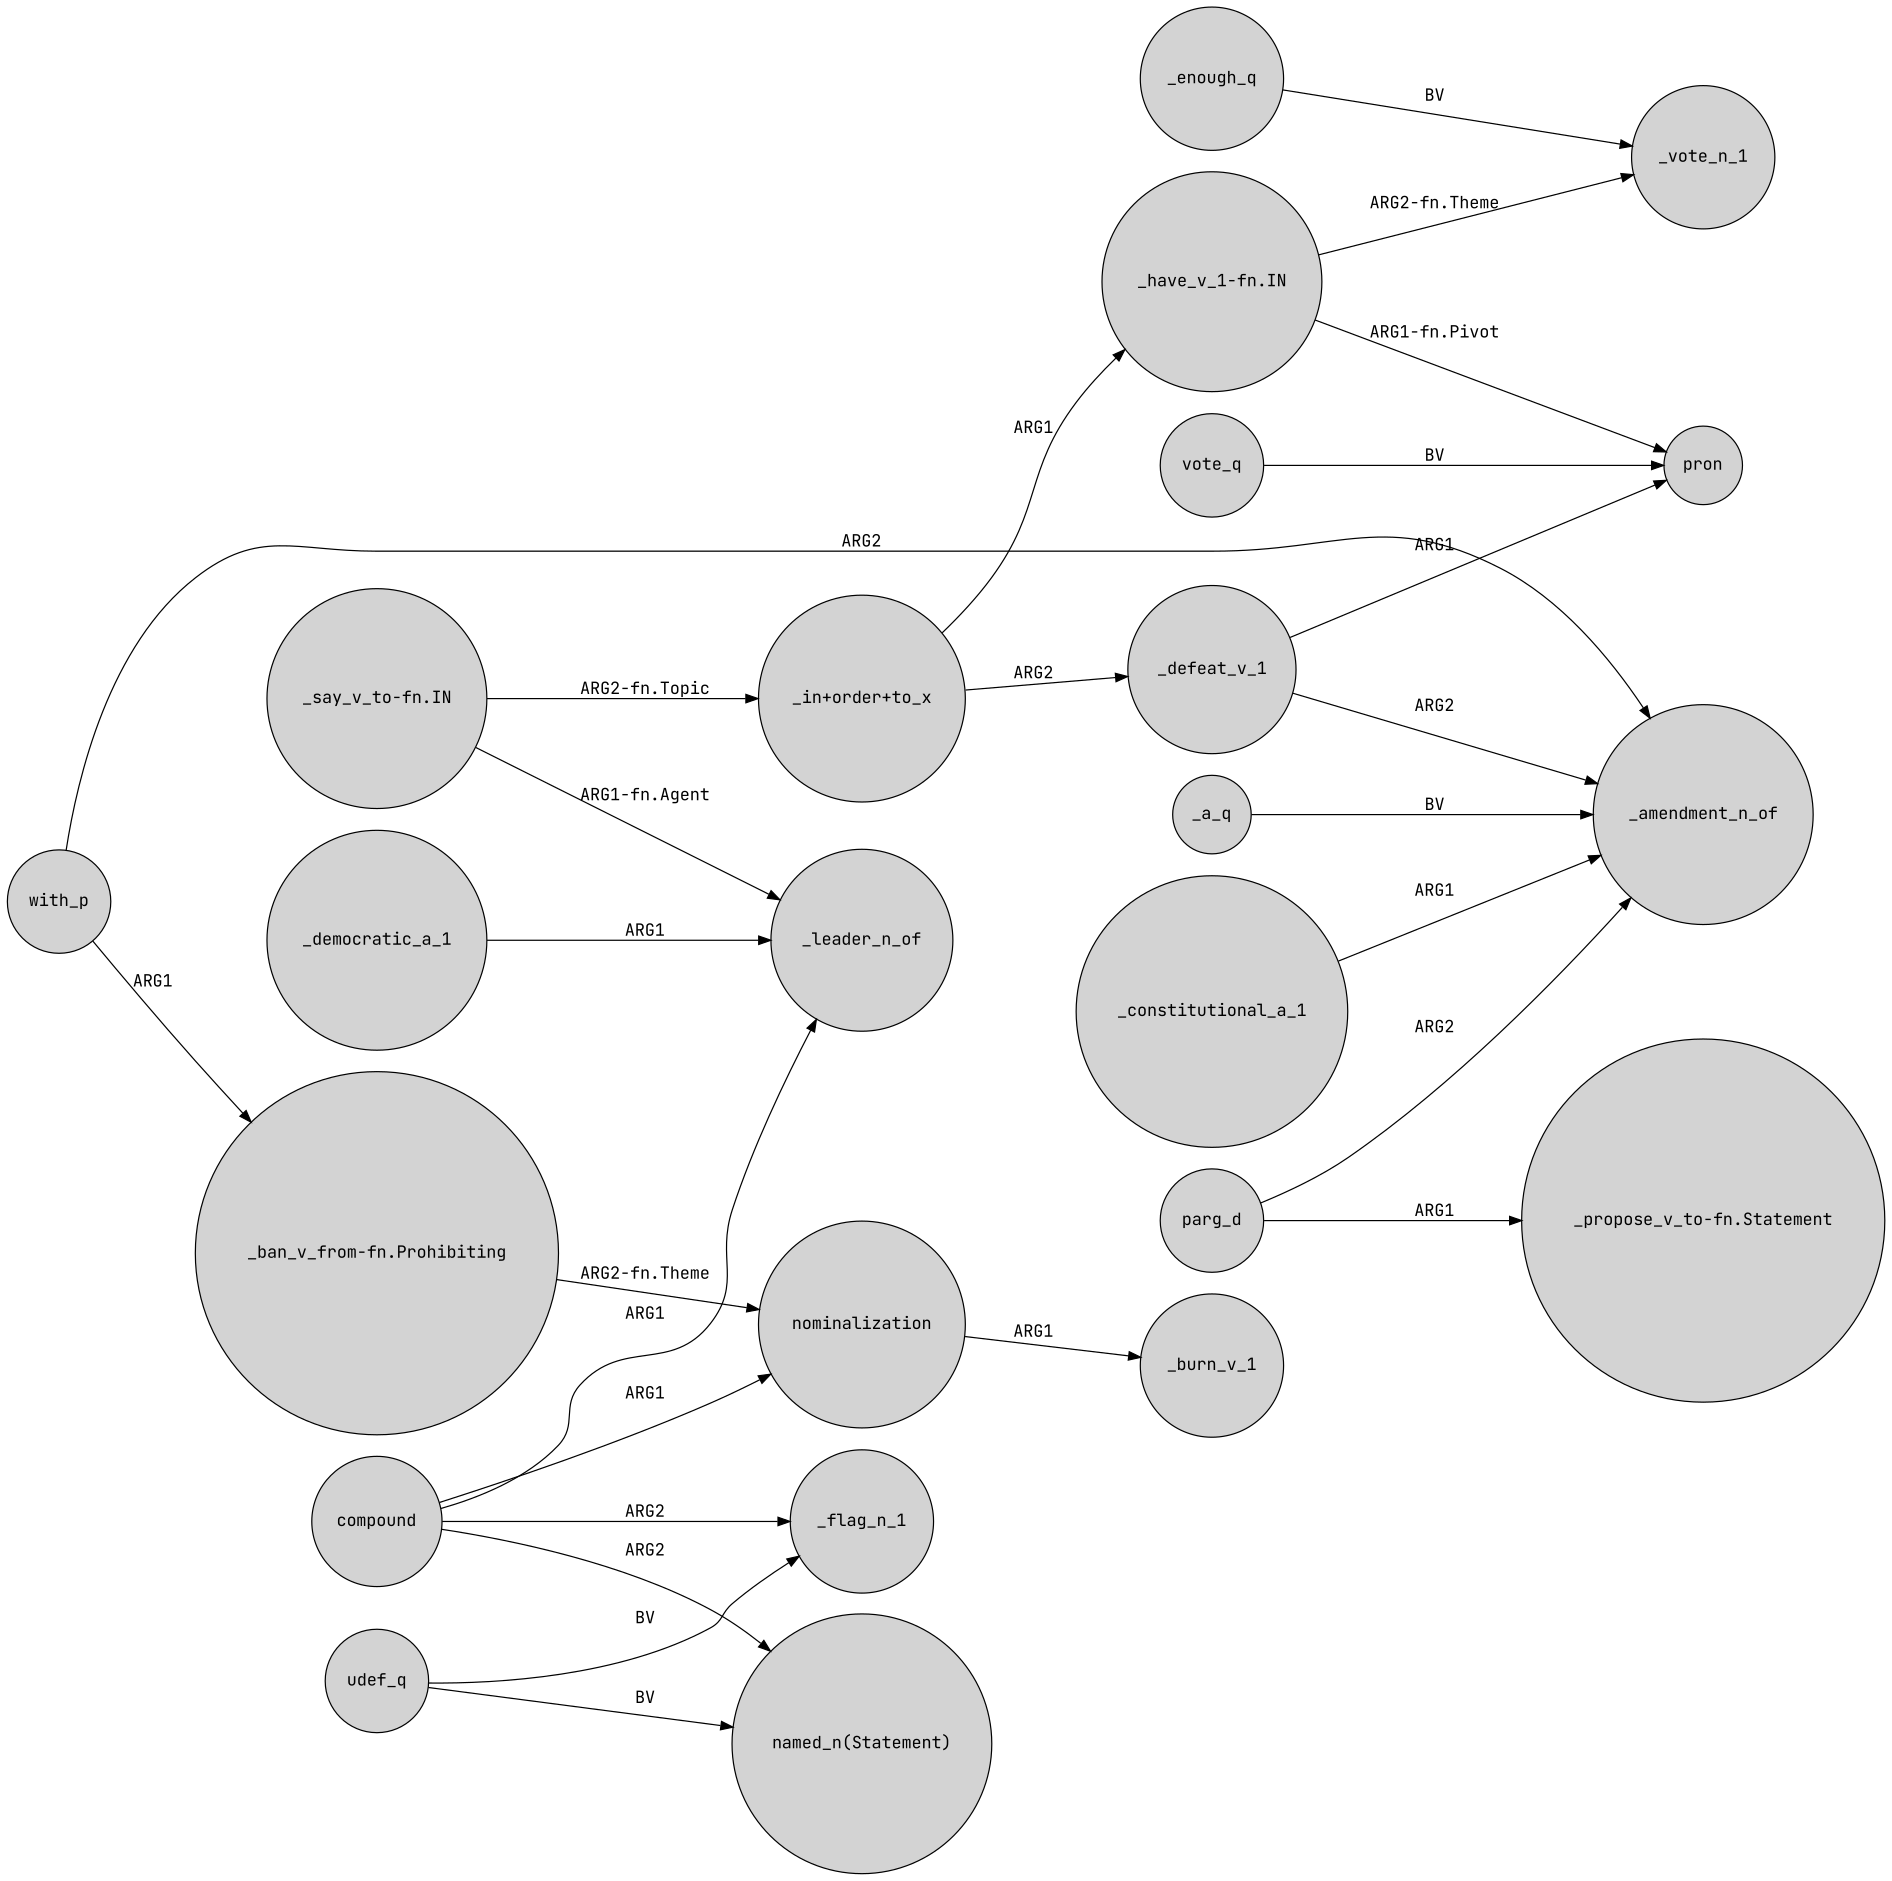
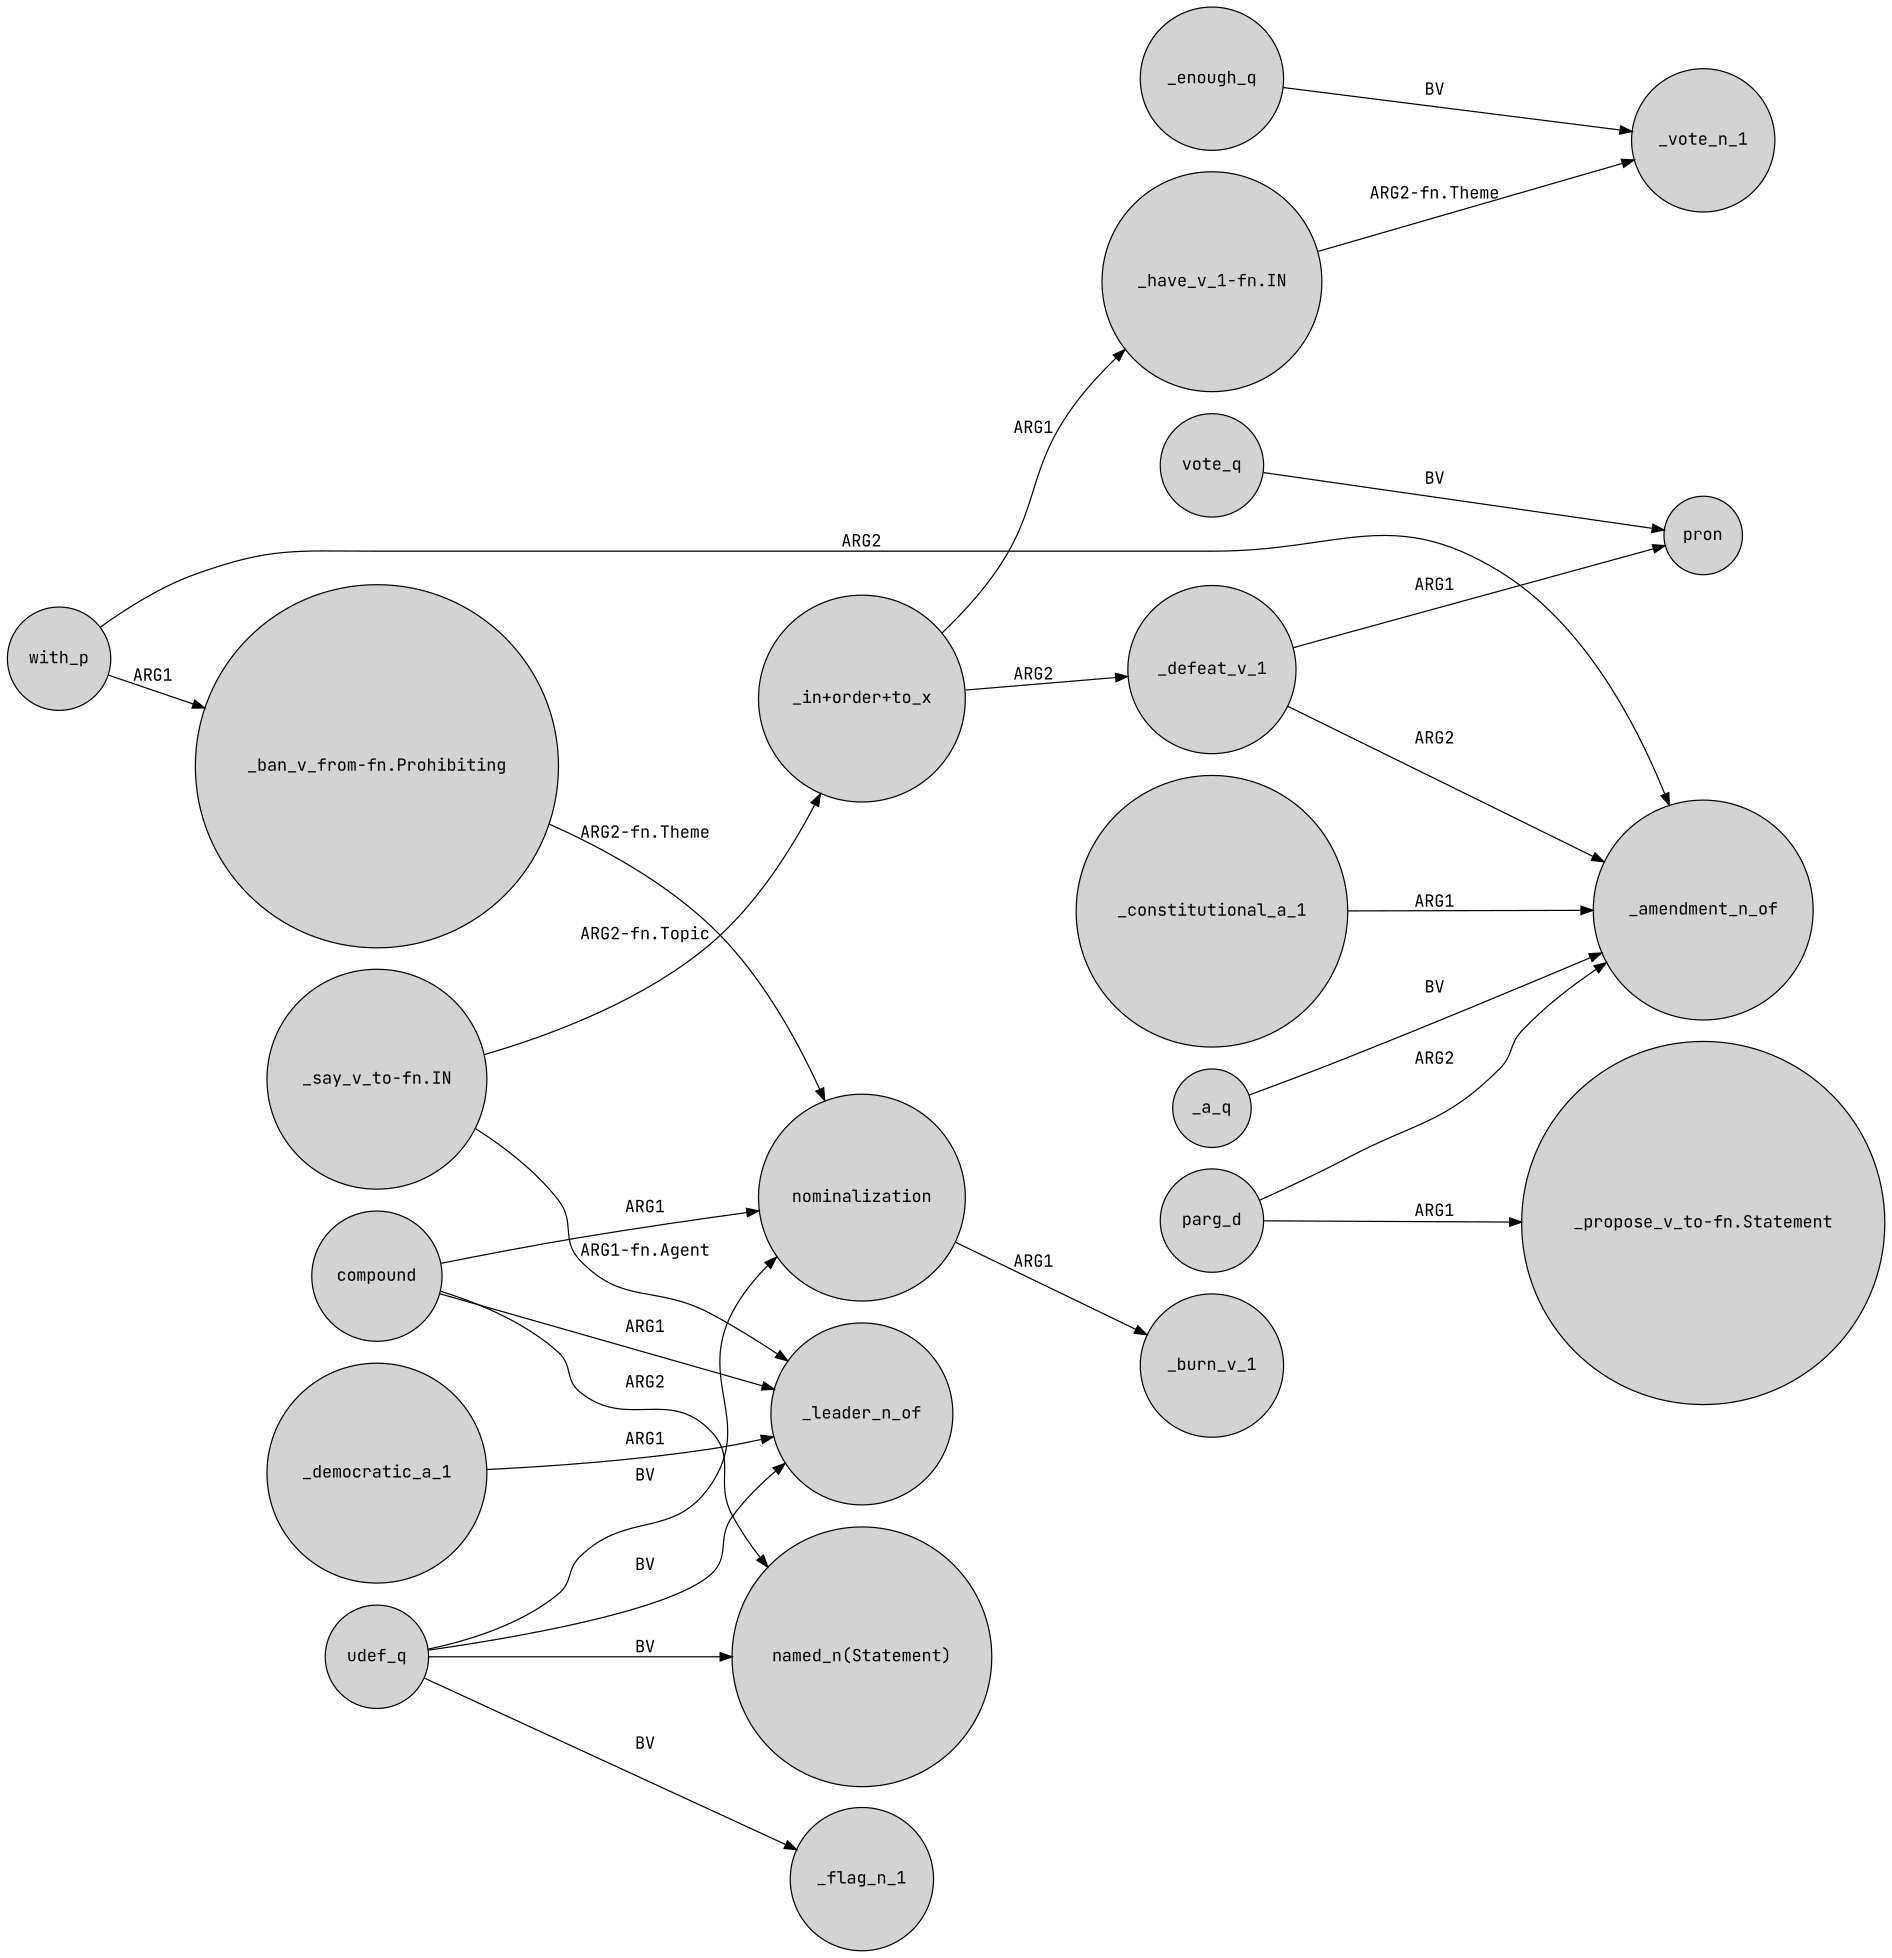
(1485, 384) -> none
none -> (672, 1517)
(610, 1521) -> none
none -> (634, 1609)
